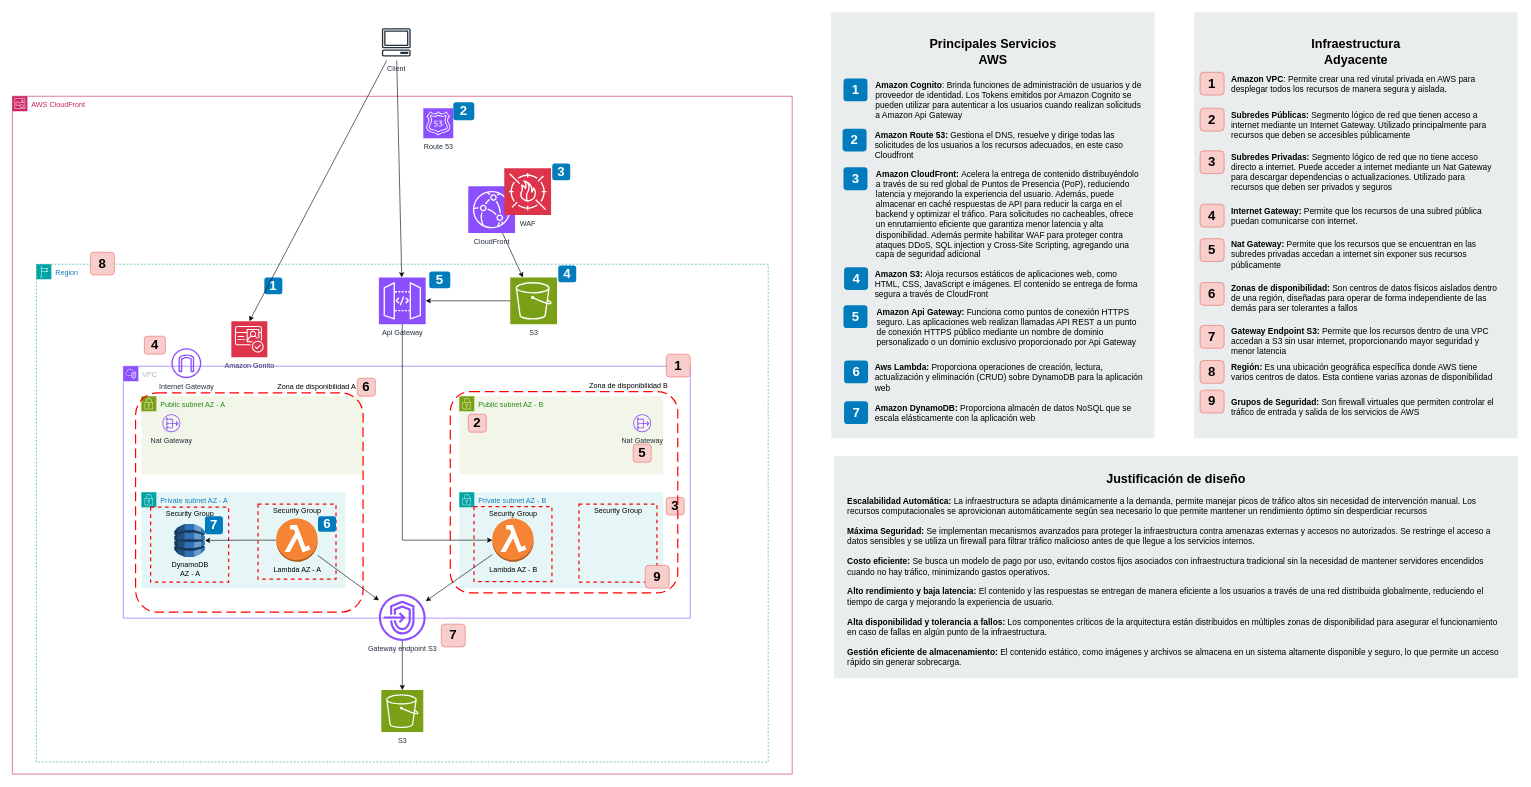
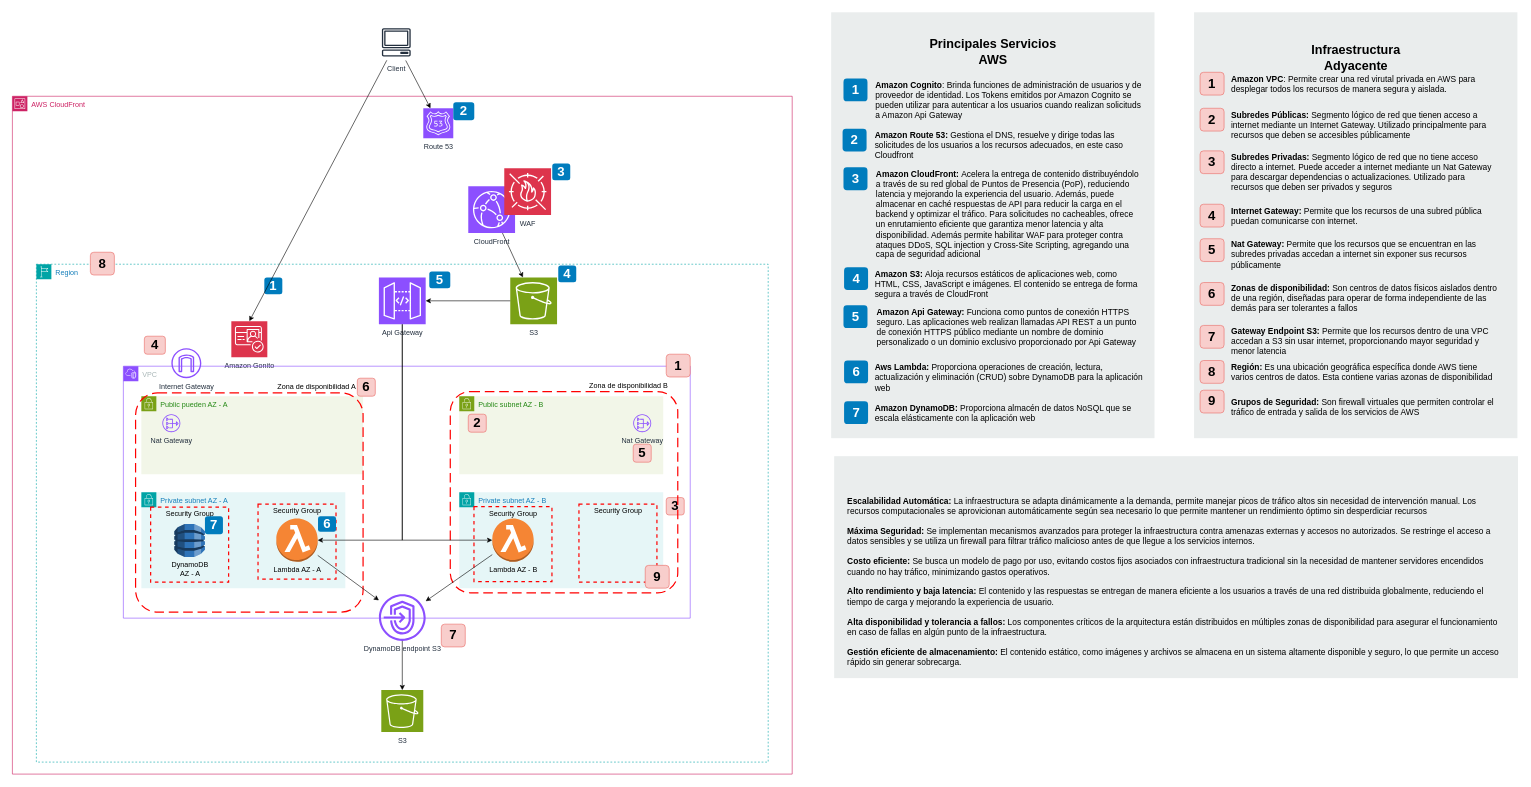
(1356, 51) -> (1356, 57)
(398, 94) -> (413, 74)
(195, 405) -> (195, 405)
(1176, 478) -> none
none -> (323, 540)
(215, 541) -> none
(403, 650) -> (403, 650)
